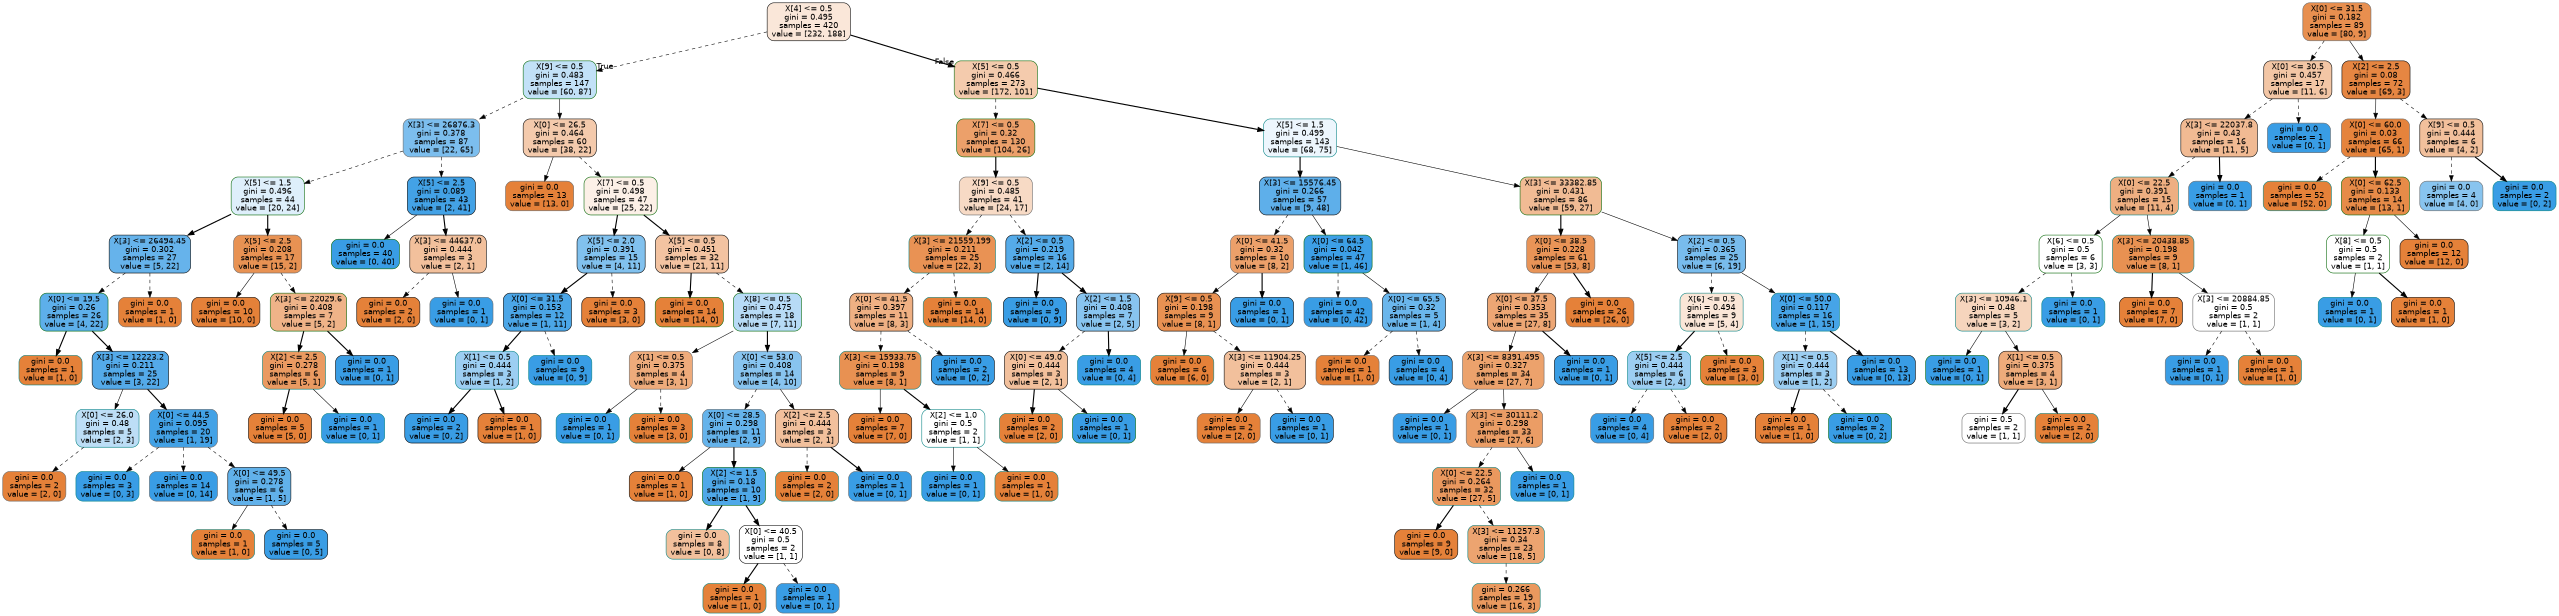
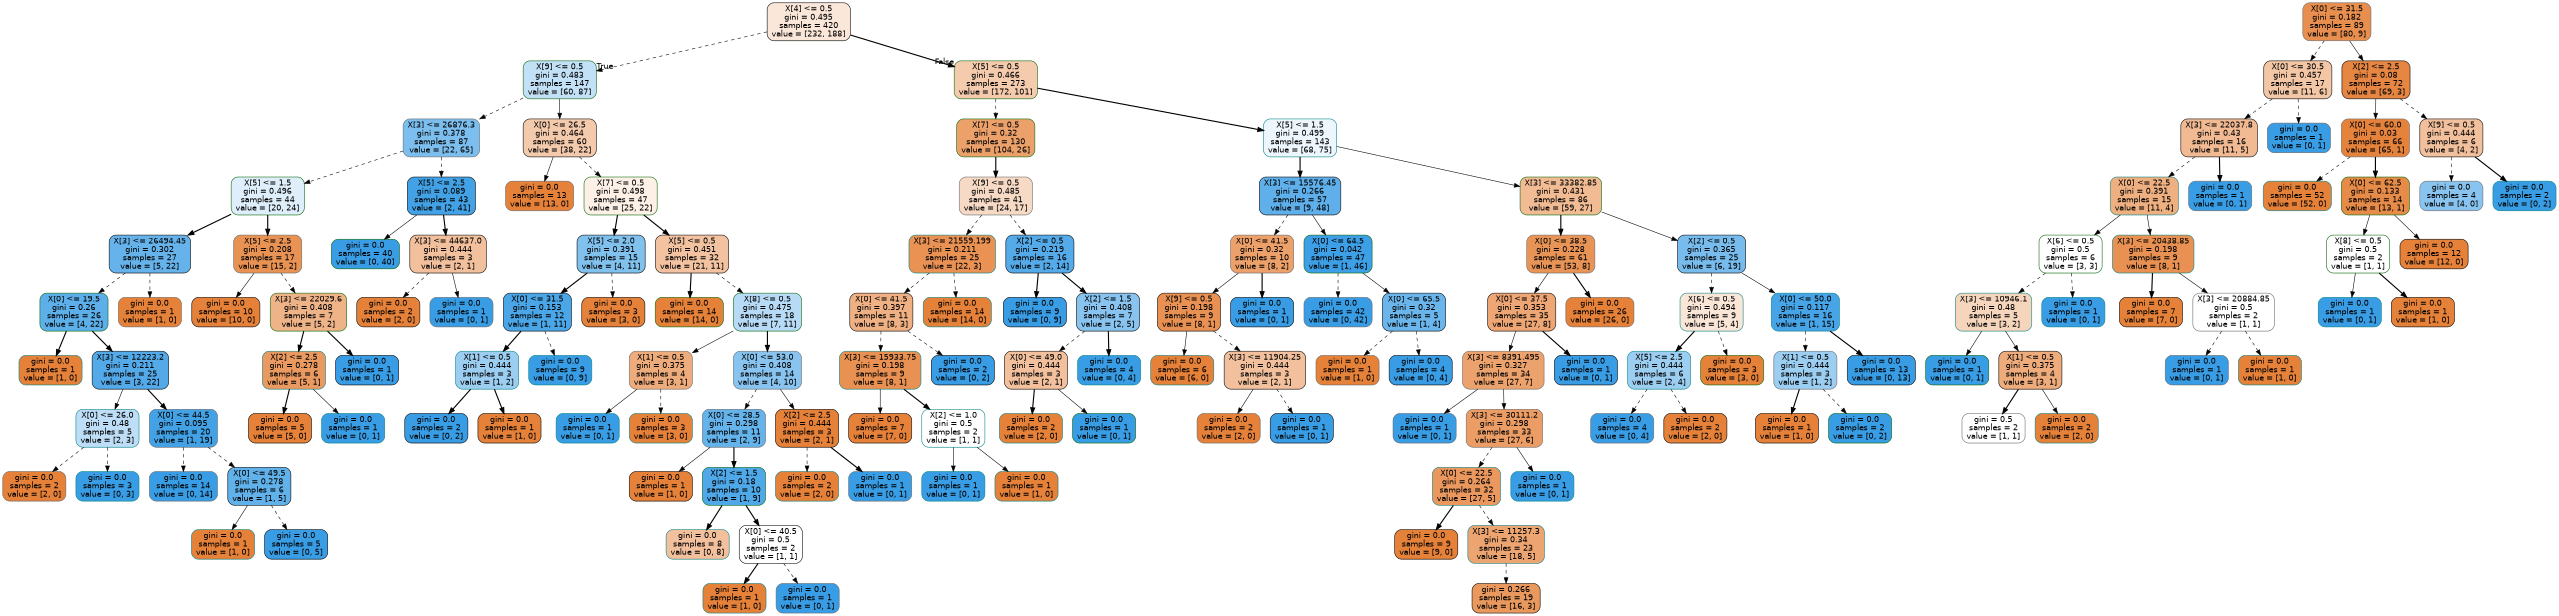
(807, 428) -> (807, 428)
(145, 458) -> (107, 457)
(1506, 598) -> (1506, 598)
